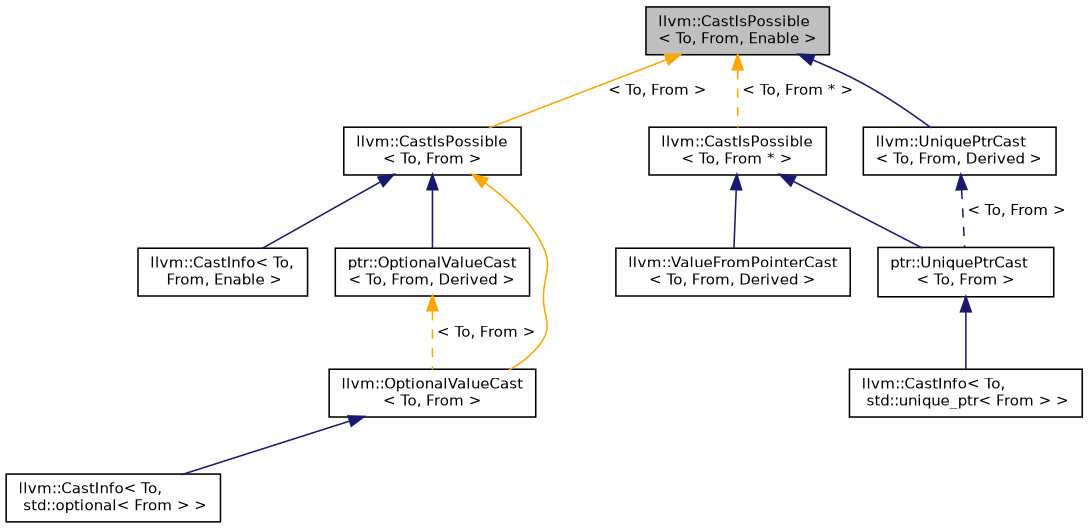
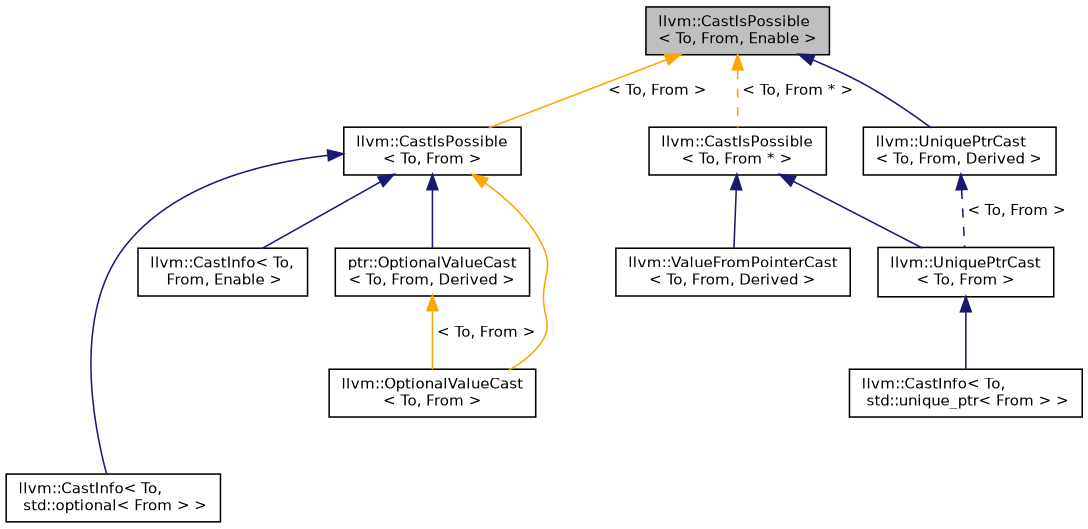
(966, 272) -> (966, 272)
(432, 340) -> (432, 340)
(265, 448) -> (123, 250)
